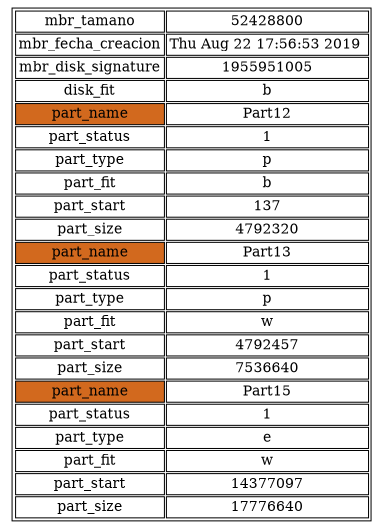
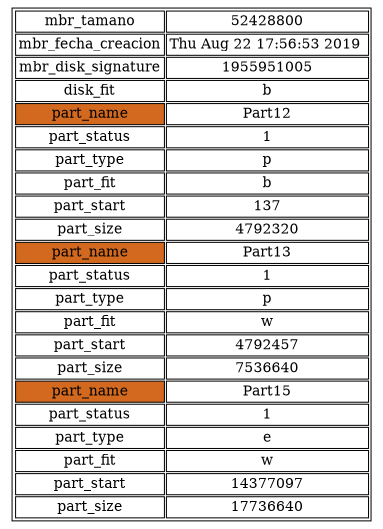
(267, 507) -> (267, 507)
